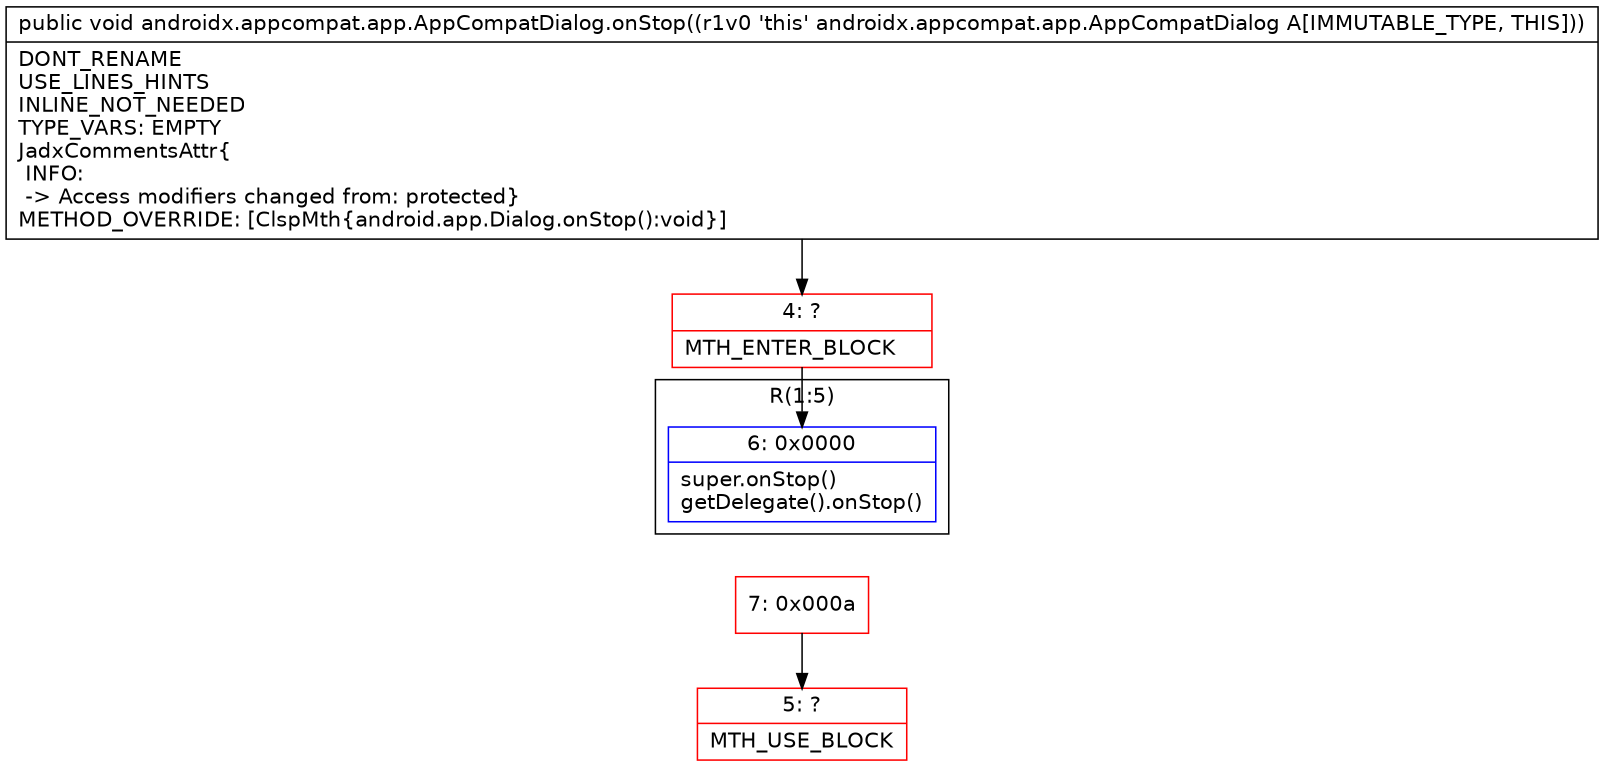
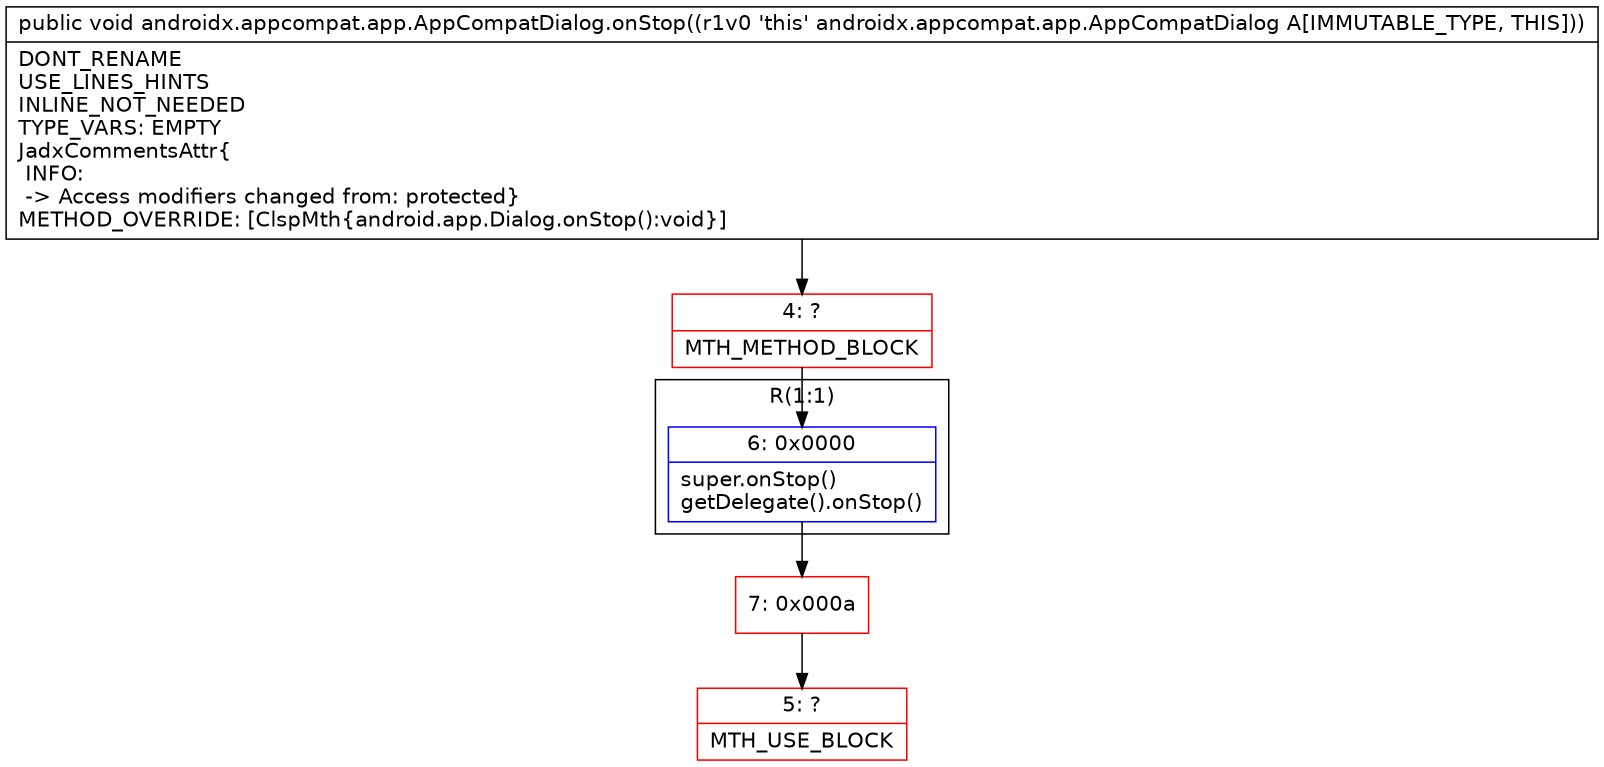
(791, 348) -> (802, 348)
(802, 397) -> (802, 397)
none -> (802, 543)
